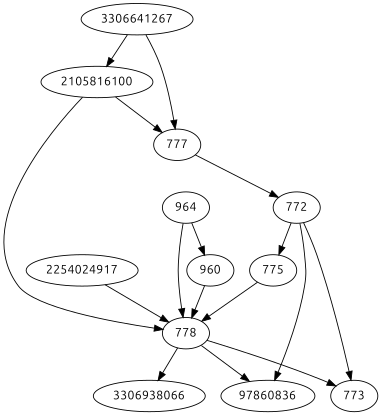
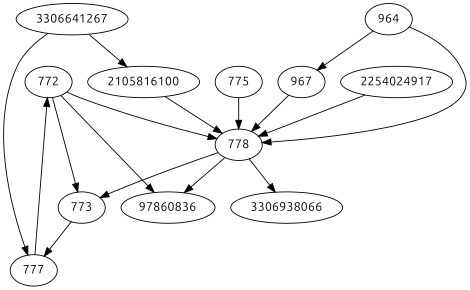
(135, 112) -> (60, 236)
(287, 235) -> (137, 117)
(210, 270) -> (302, 82)
